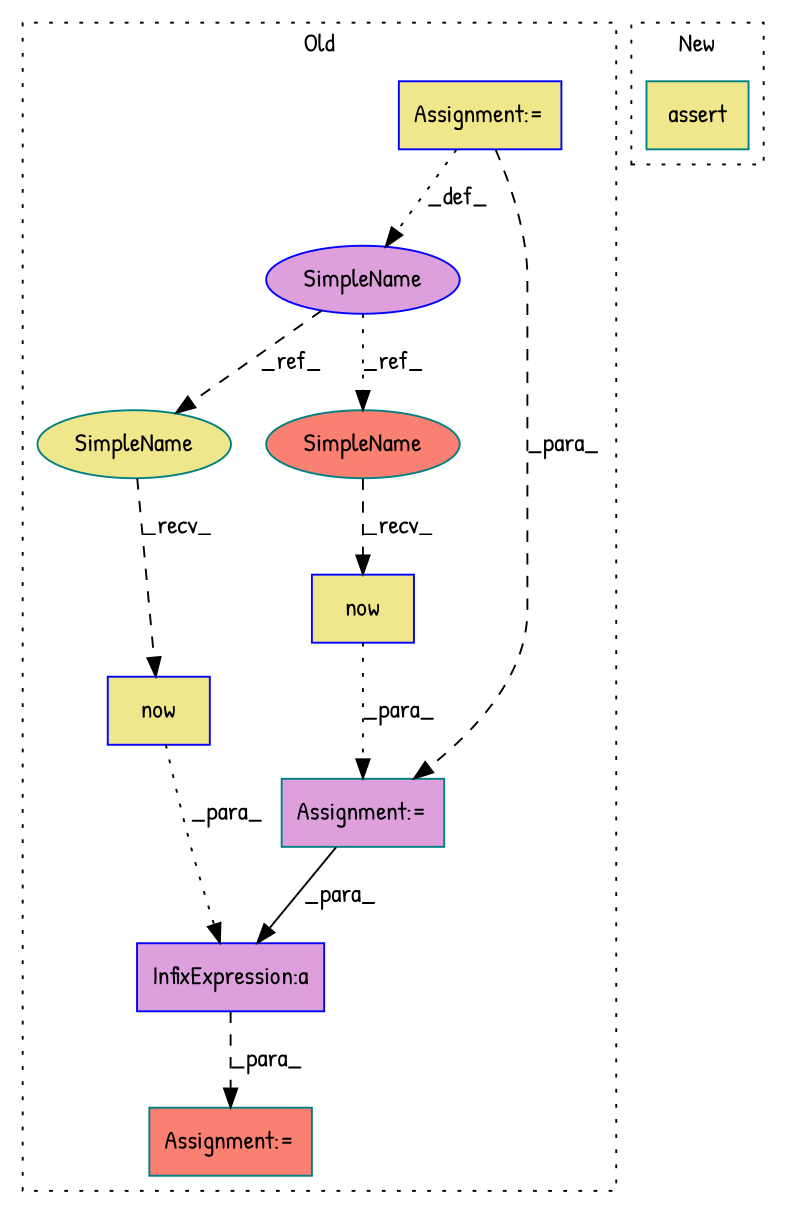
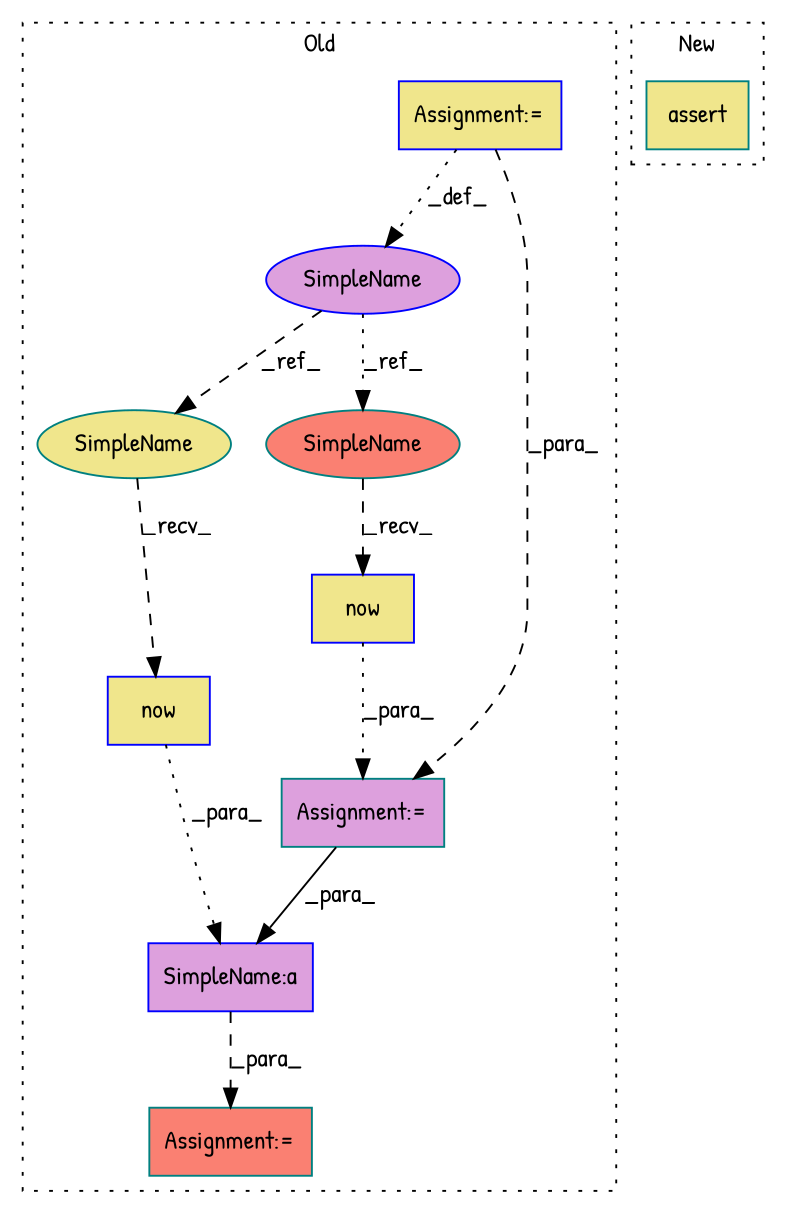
(231, 977) -> (231, 977)
